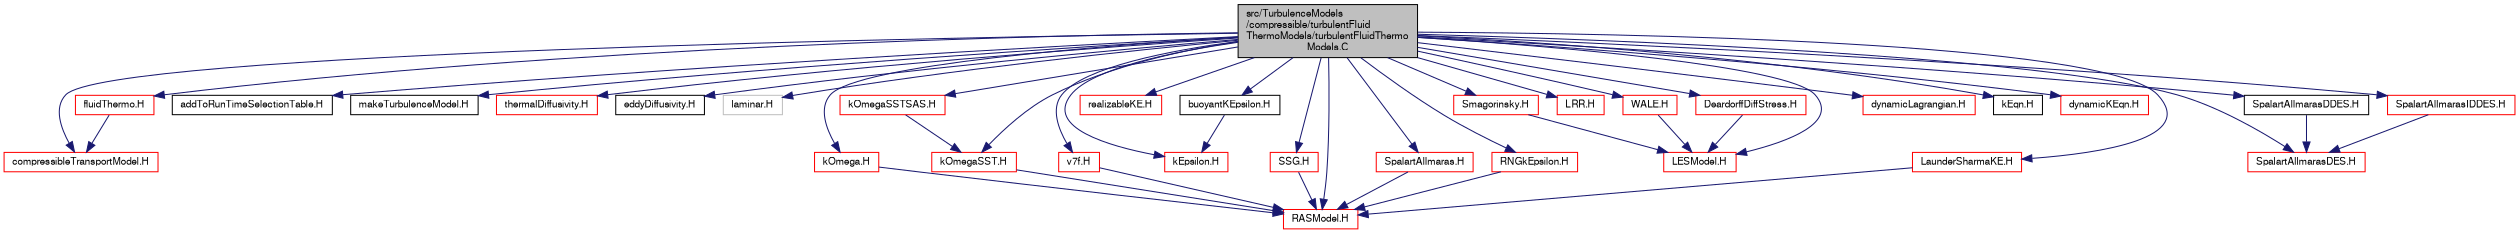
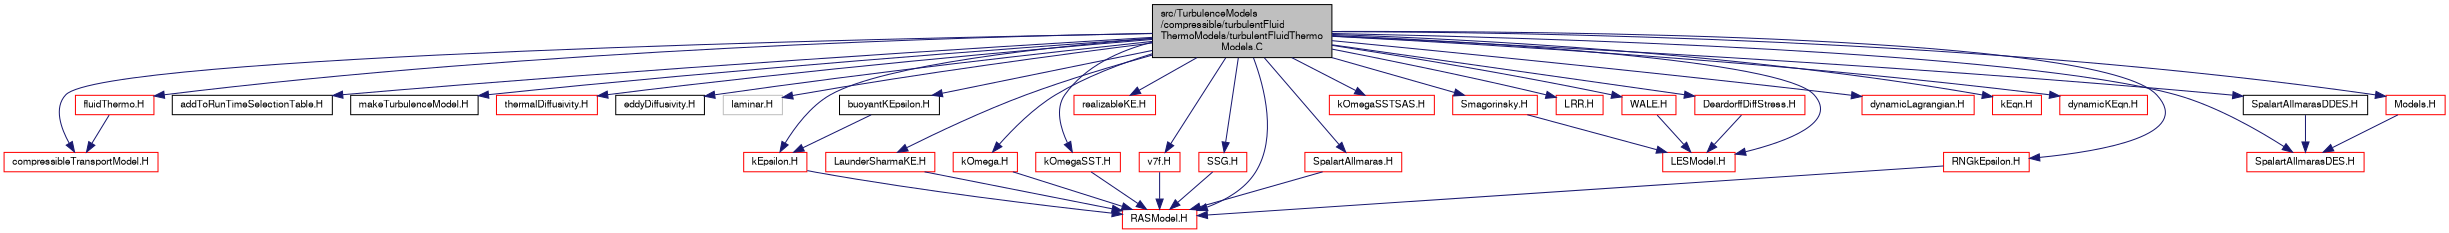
(2018, 105) -> (2017, 105)
(2451, 105) -> (2416, 105)
(929, 131) -> none
none -> (959, 194)
